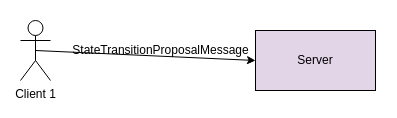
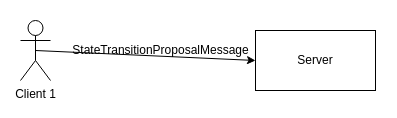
(316, 61) -> (316, 61)
